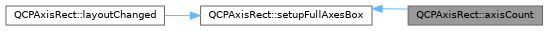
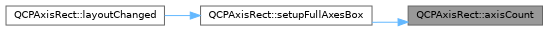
(395, 9) -> (385, 22)
